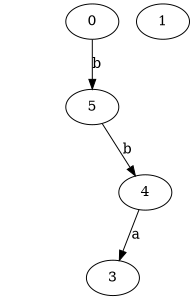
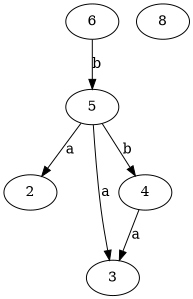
(92, 22) -> (92, 22)
(163, 22) -> (163, 22)
none -> (99, 188)
none -> (30, 192)
